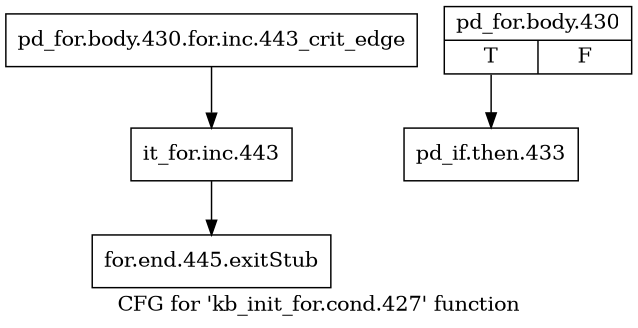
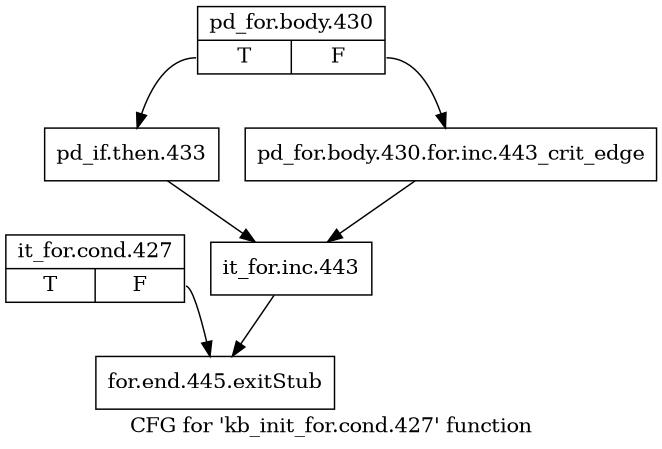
none -> (422, 77)
none -> (205, 207)
none -> (95, 269)
